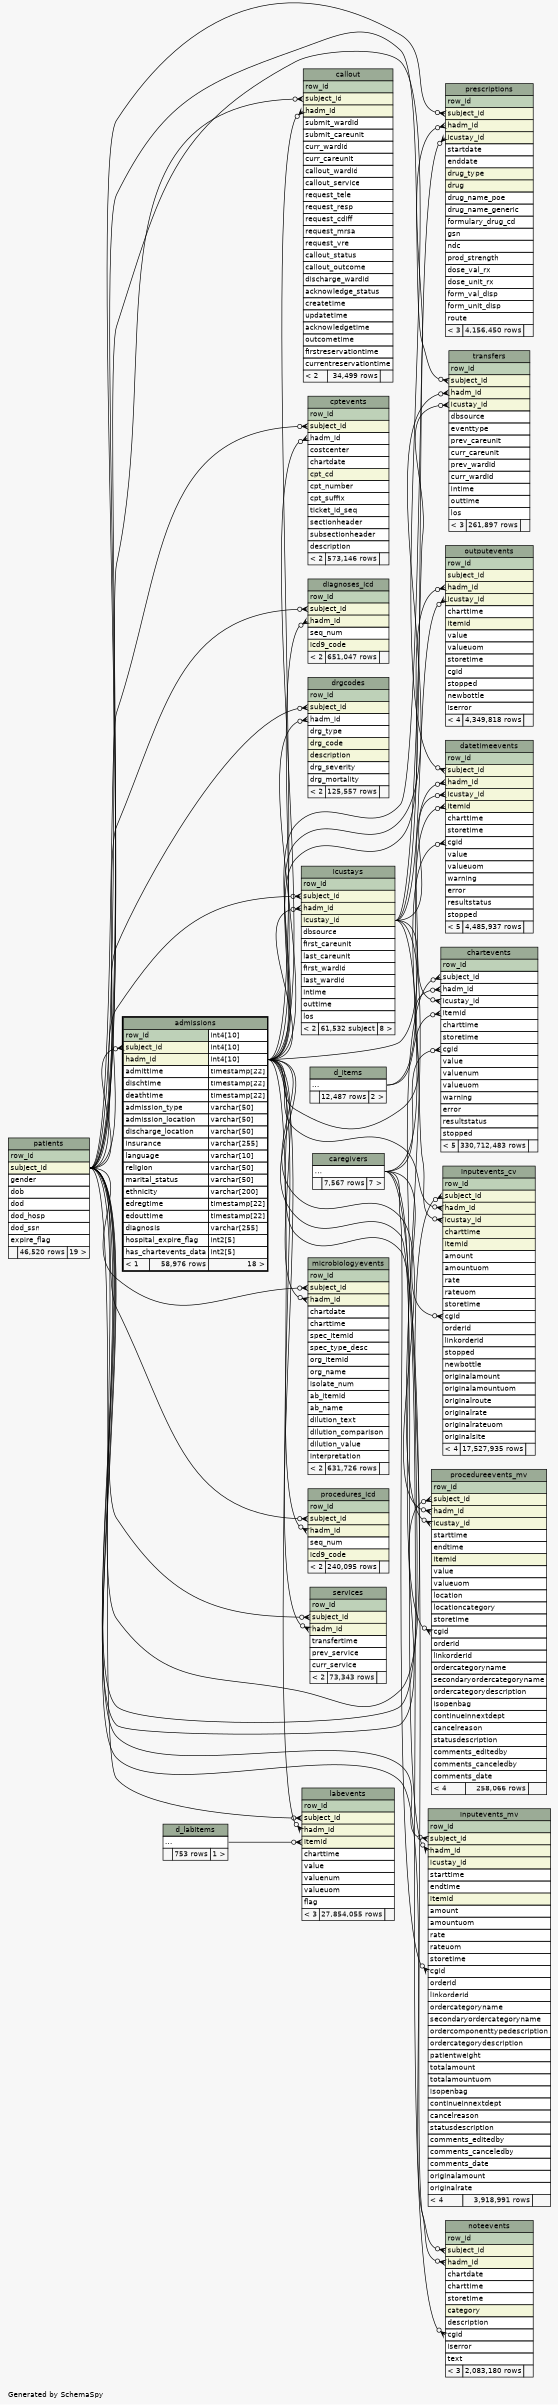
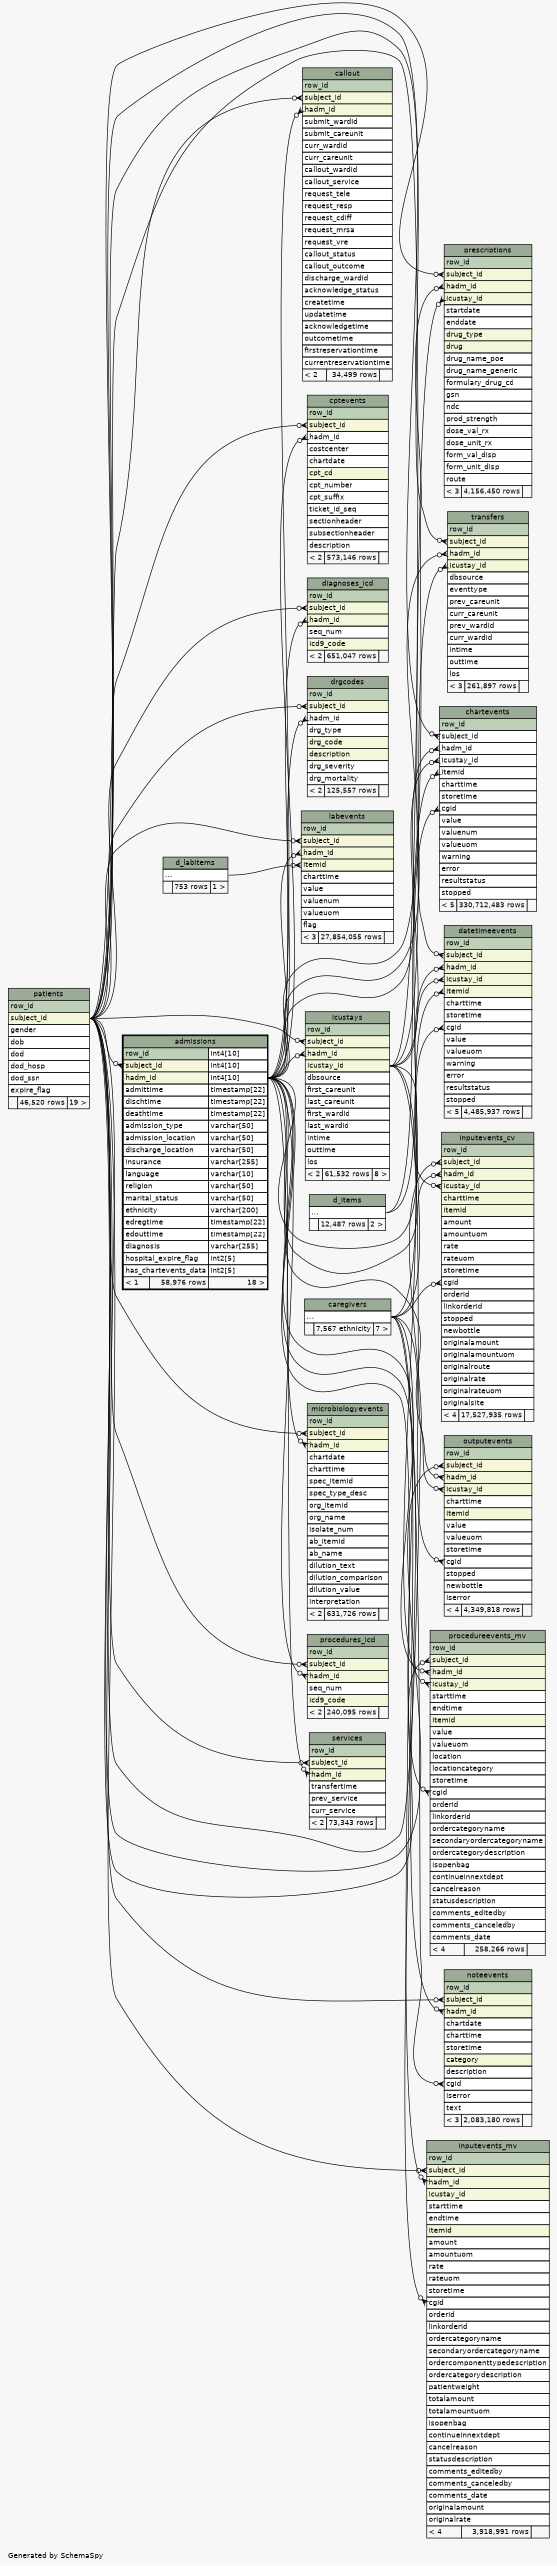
(348, 1028) -> (347, 1174)
(344, 1183) -> (344, 1329)
none -> (418, 1435)
(501, 1788) -> (500, 1949)
none -> (126, 1840)
